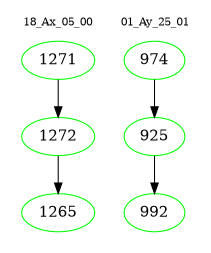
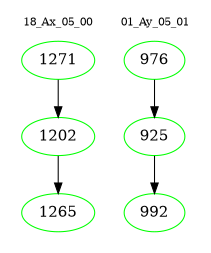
(155, 23) -> (155, 23)
(155, 60) -> (155, 60)
(58, 137) -> (58, 137)
